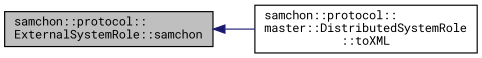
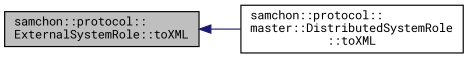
(109, 29) -> (102, 29)
